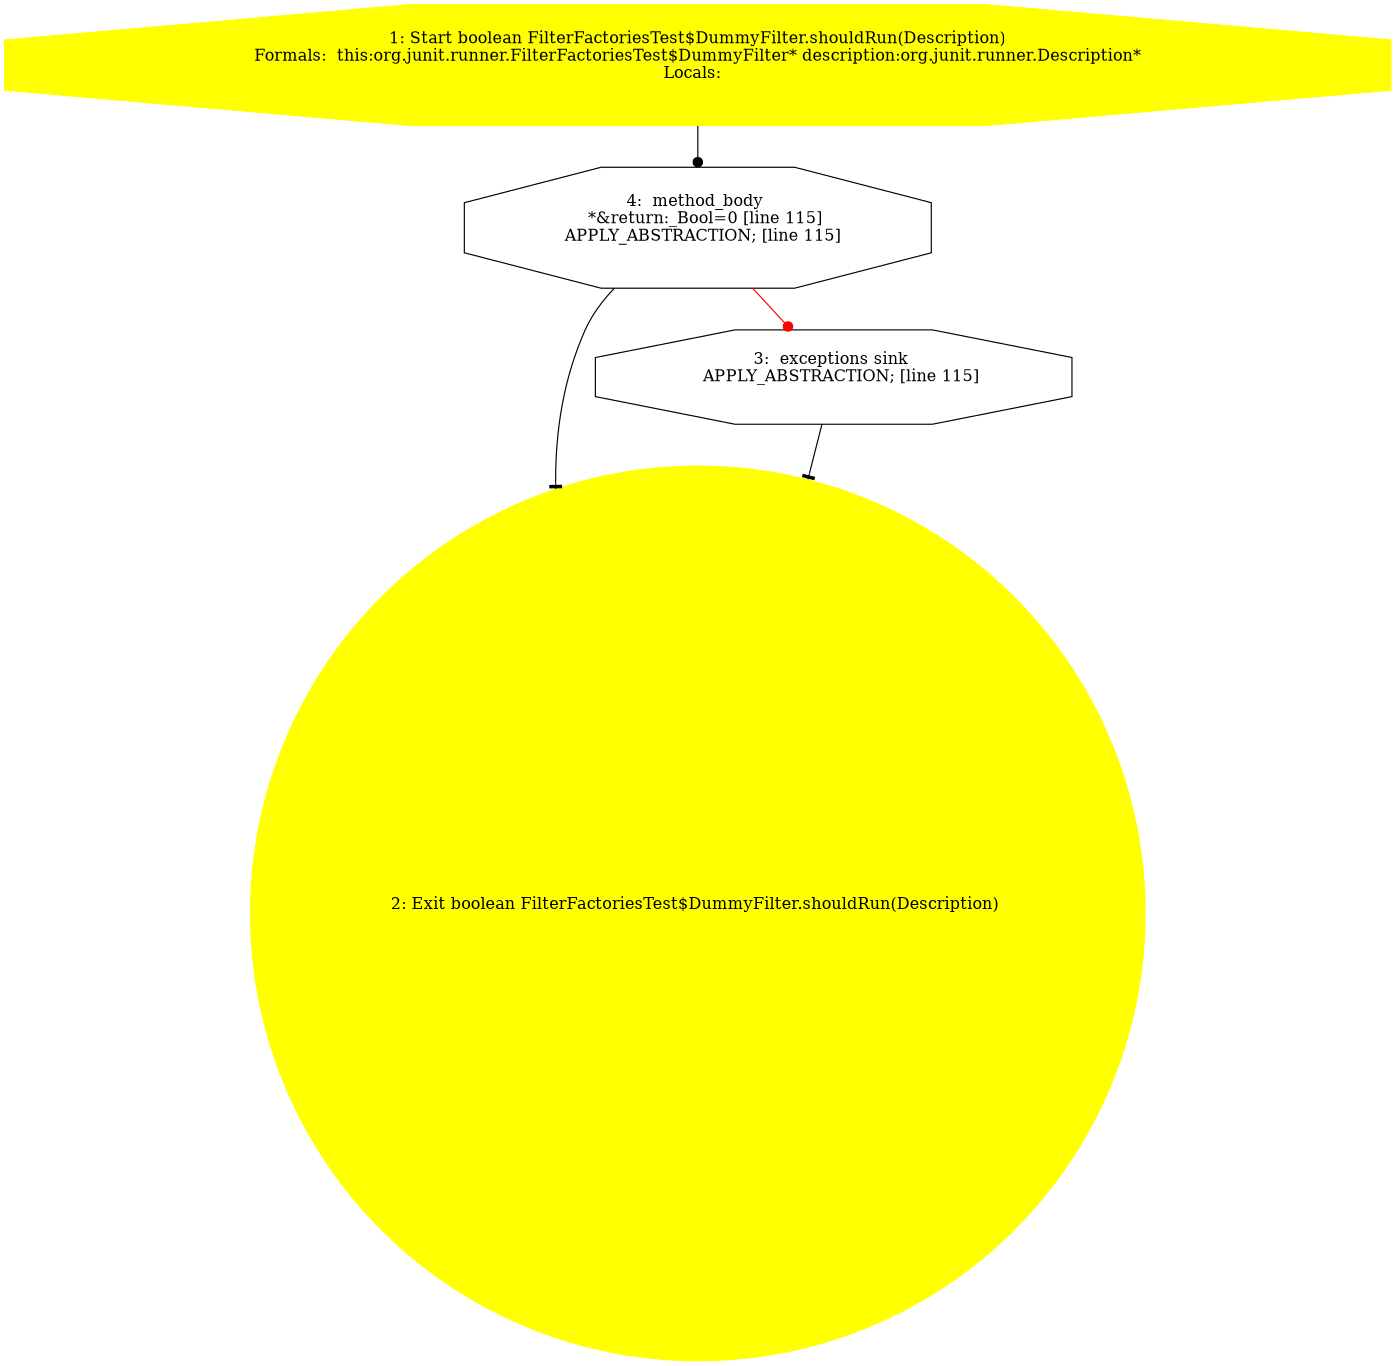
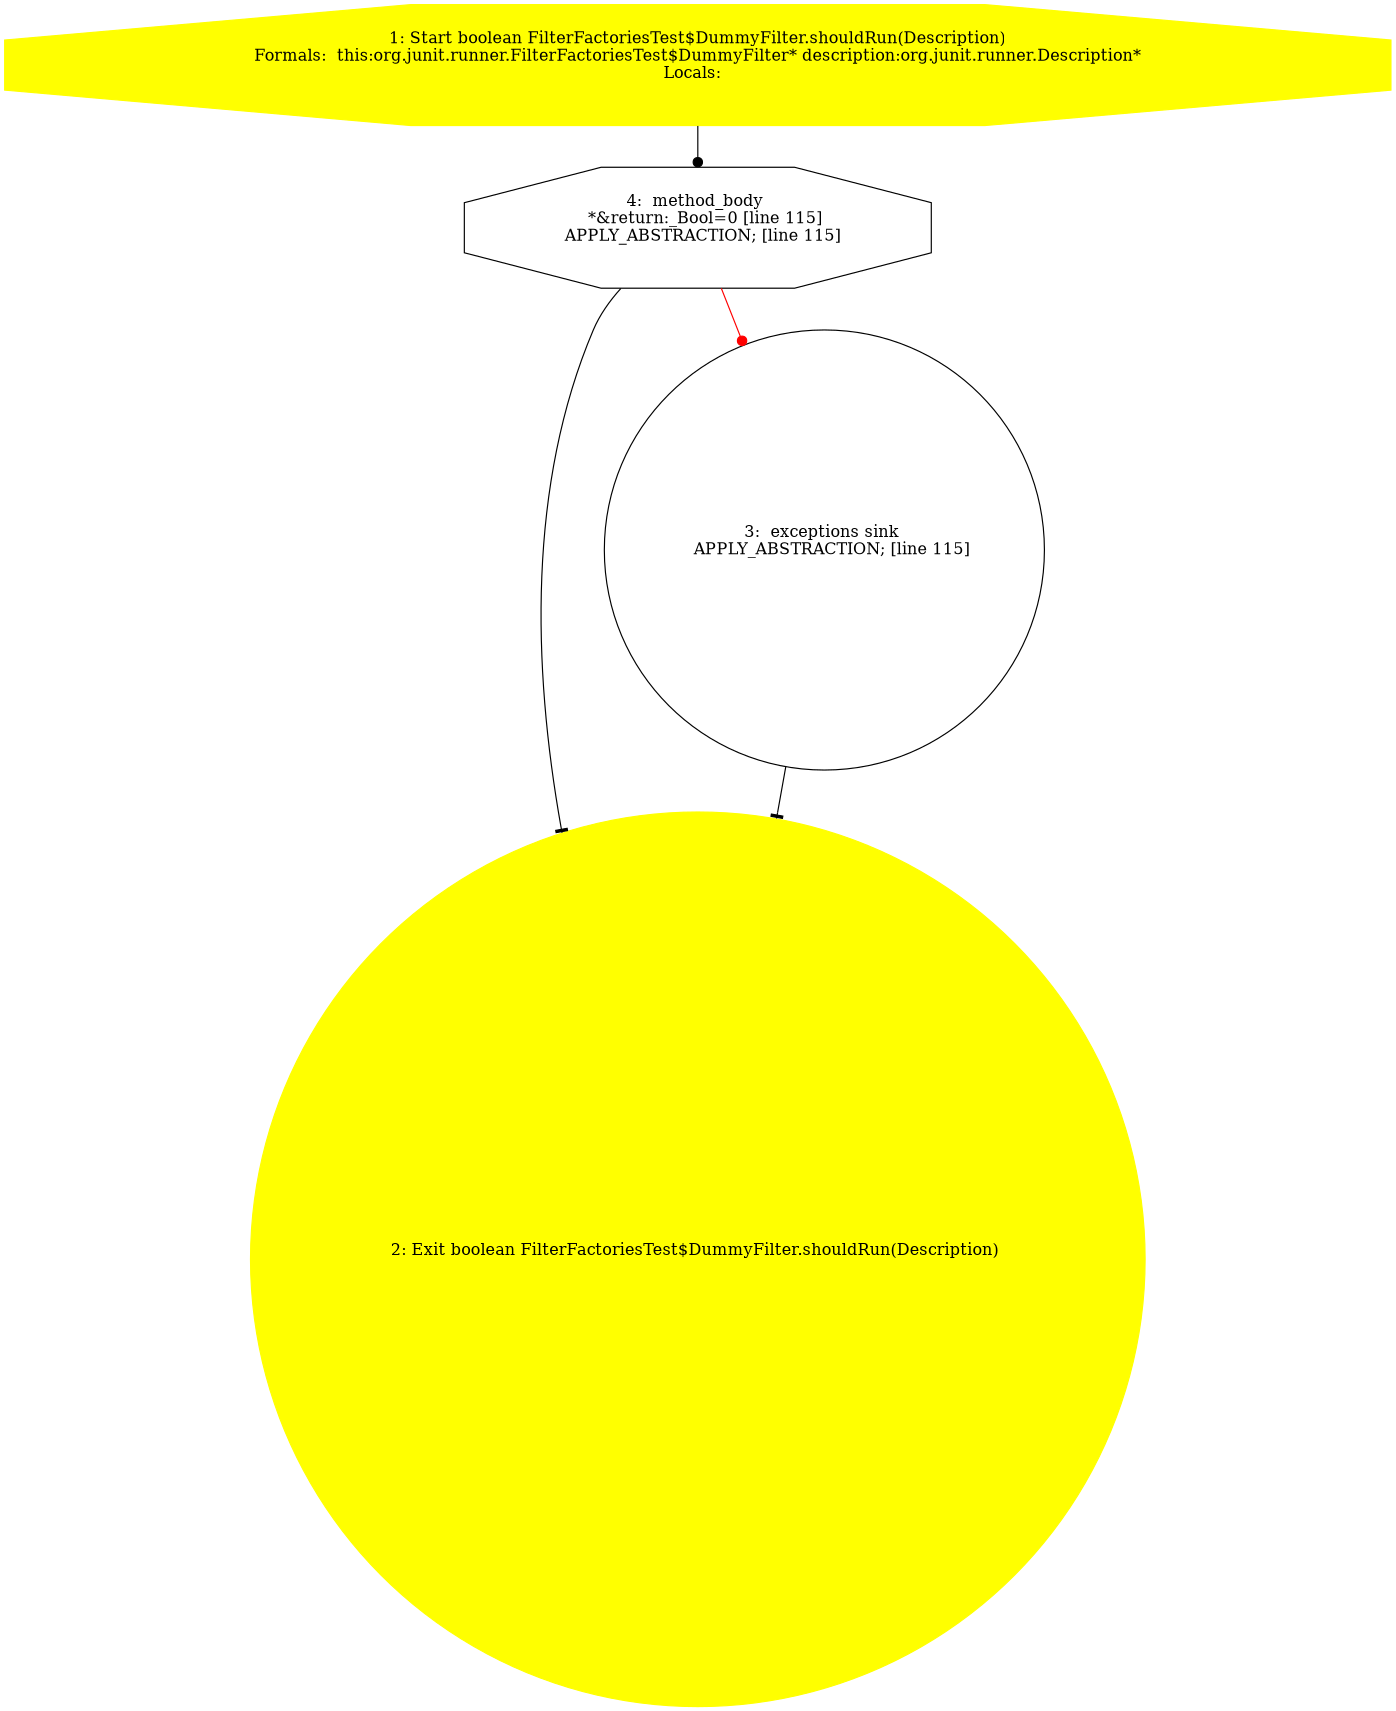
(834, 377) -> (824, 550)
